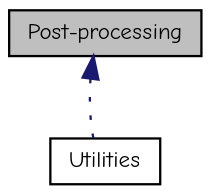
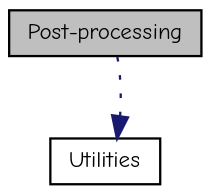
(90, 109) -> (120, 86)
